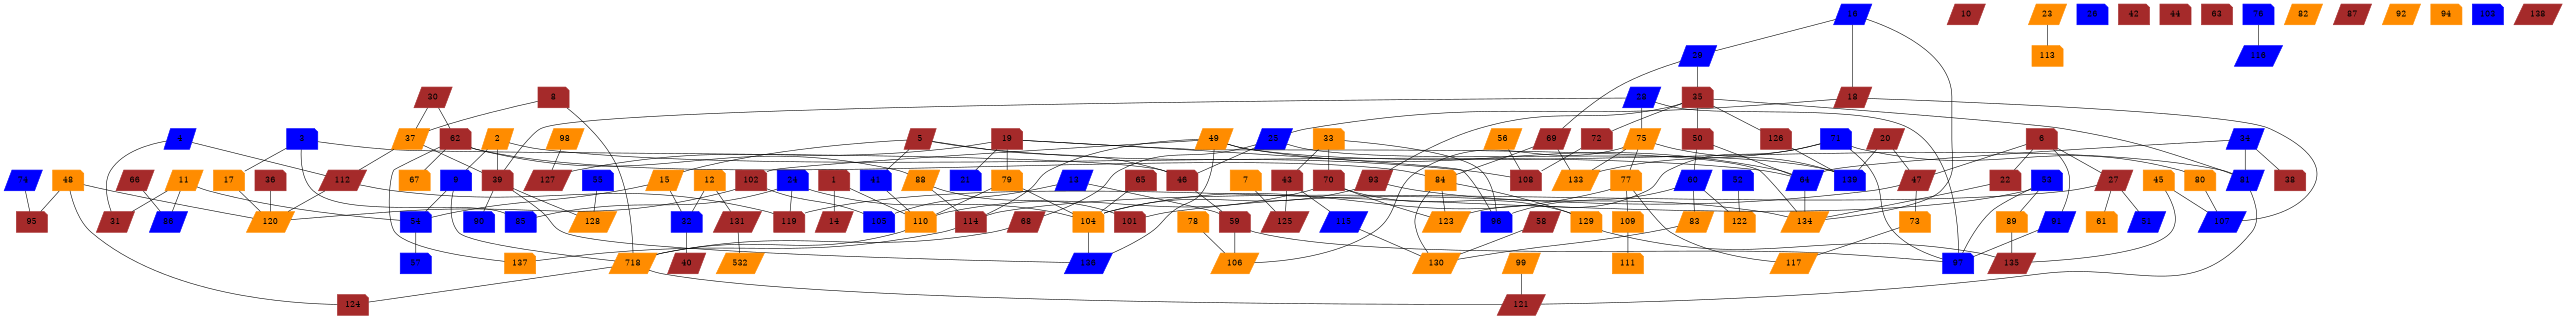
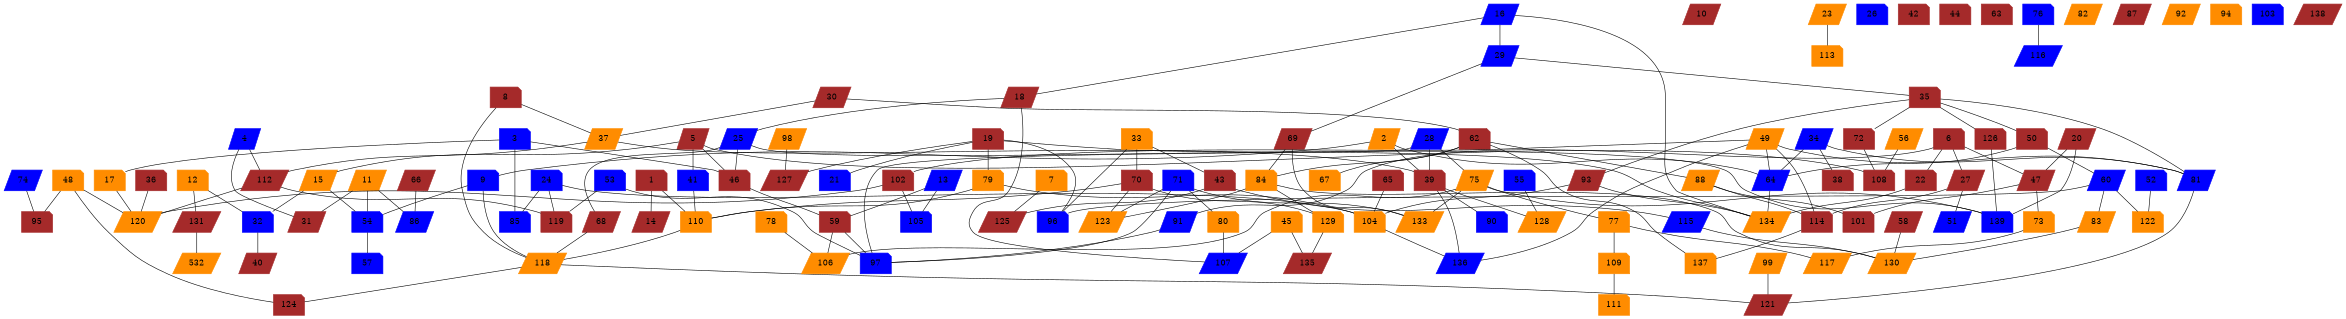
(1408, 206) -> none
(2012, 222) -> none
(2102, 222) -> none
(633, 263) -> (543, 263)
